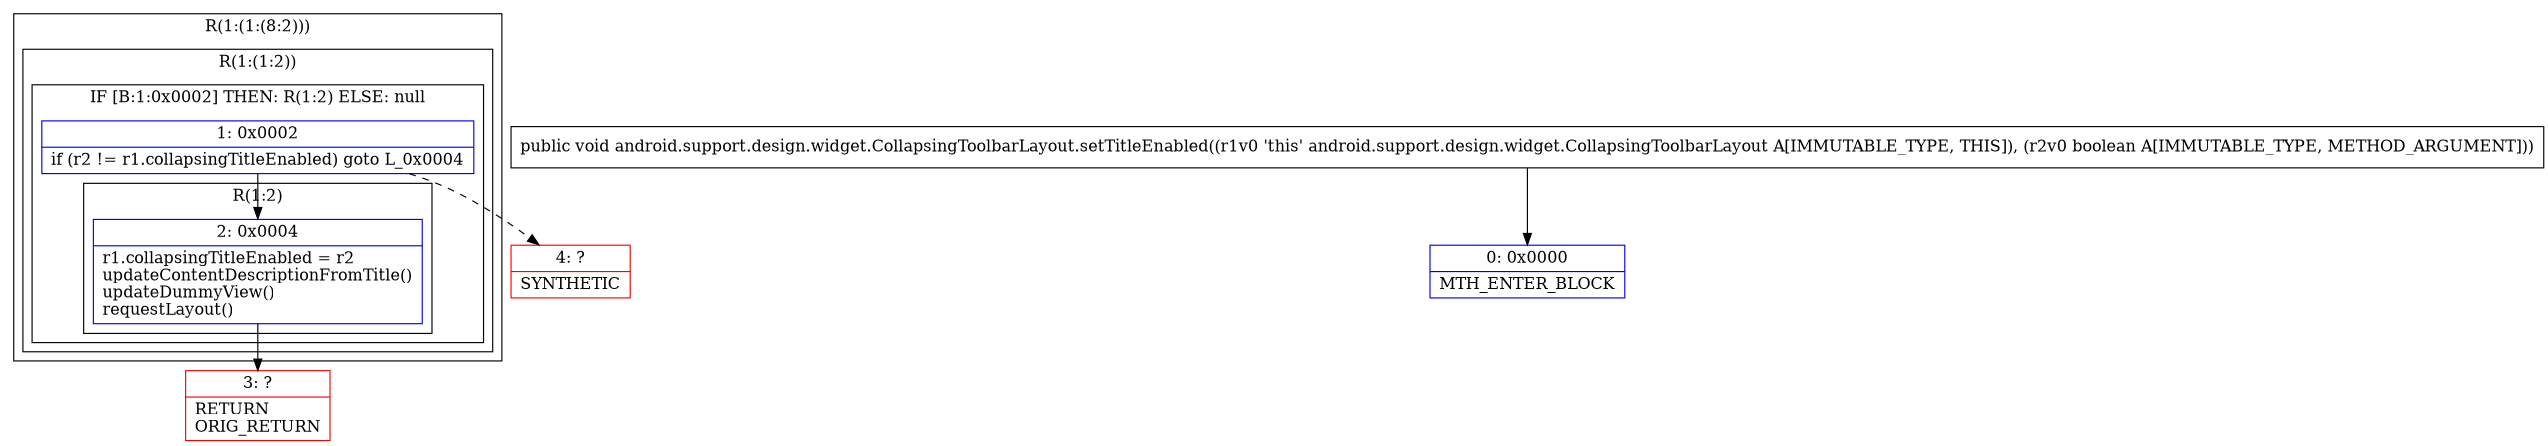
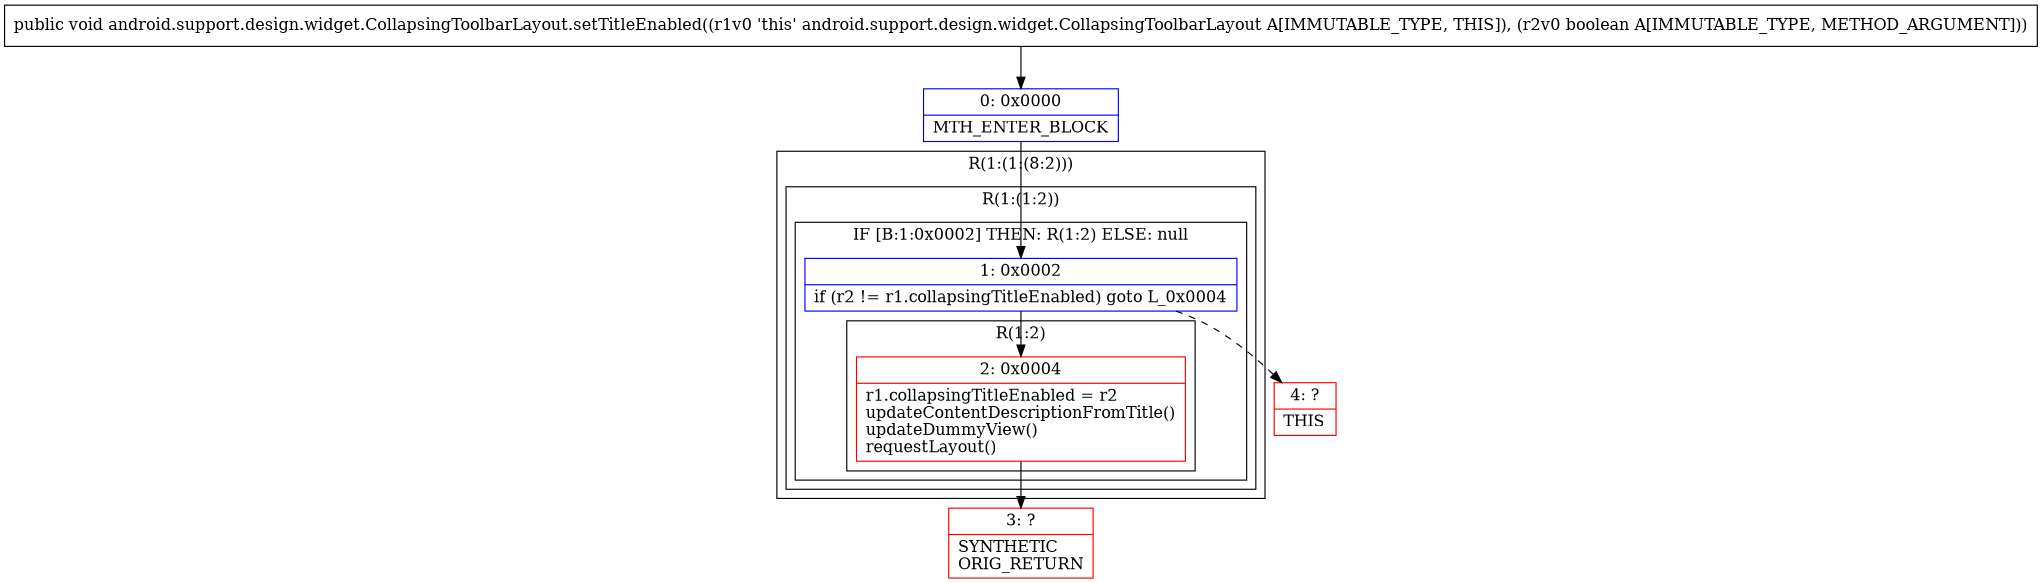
none -> (1021, 194)
(258, 272) -> (1021, 409)
(571, 284) -> (1305, 422)
(232, 410) -> (1008, 547)
